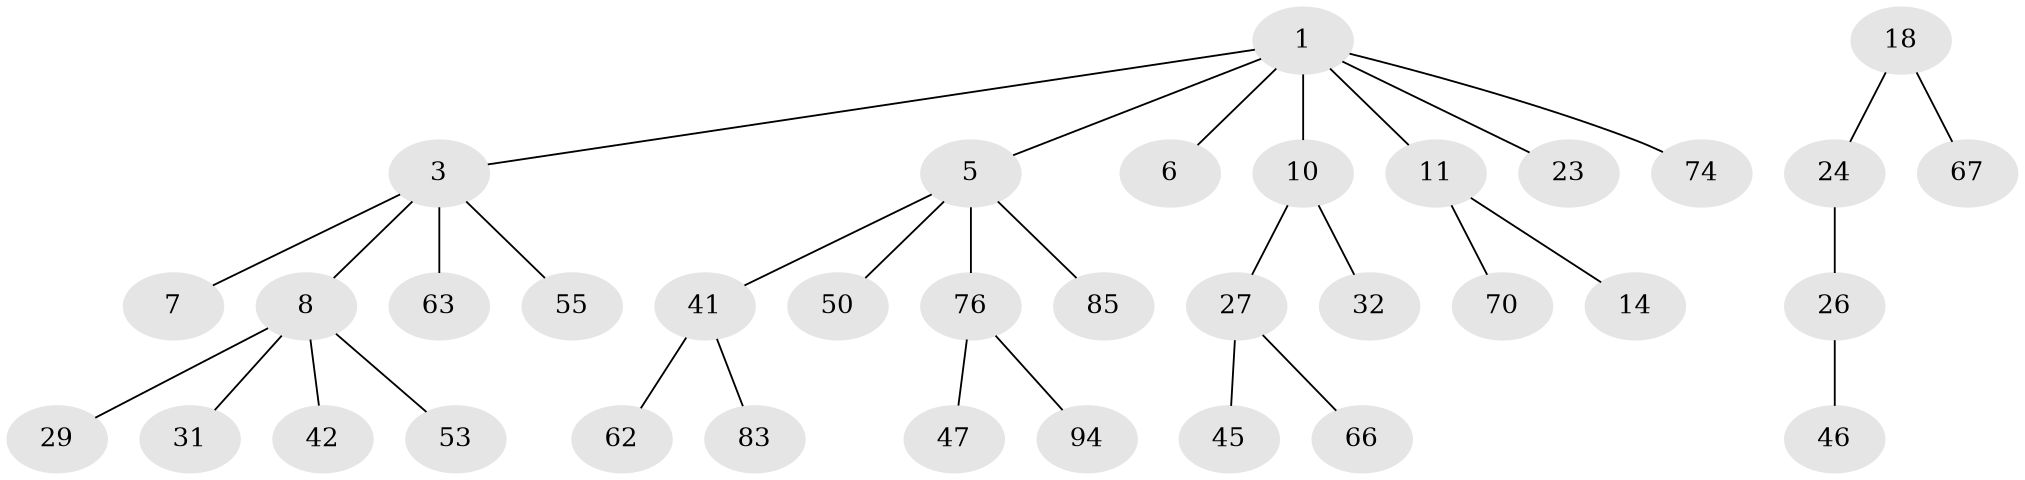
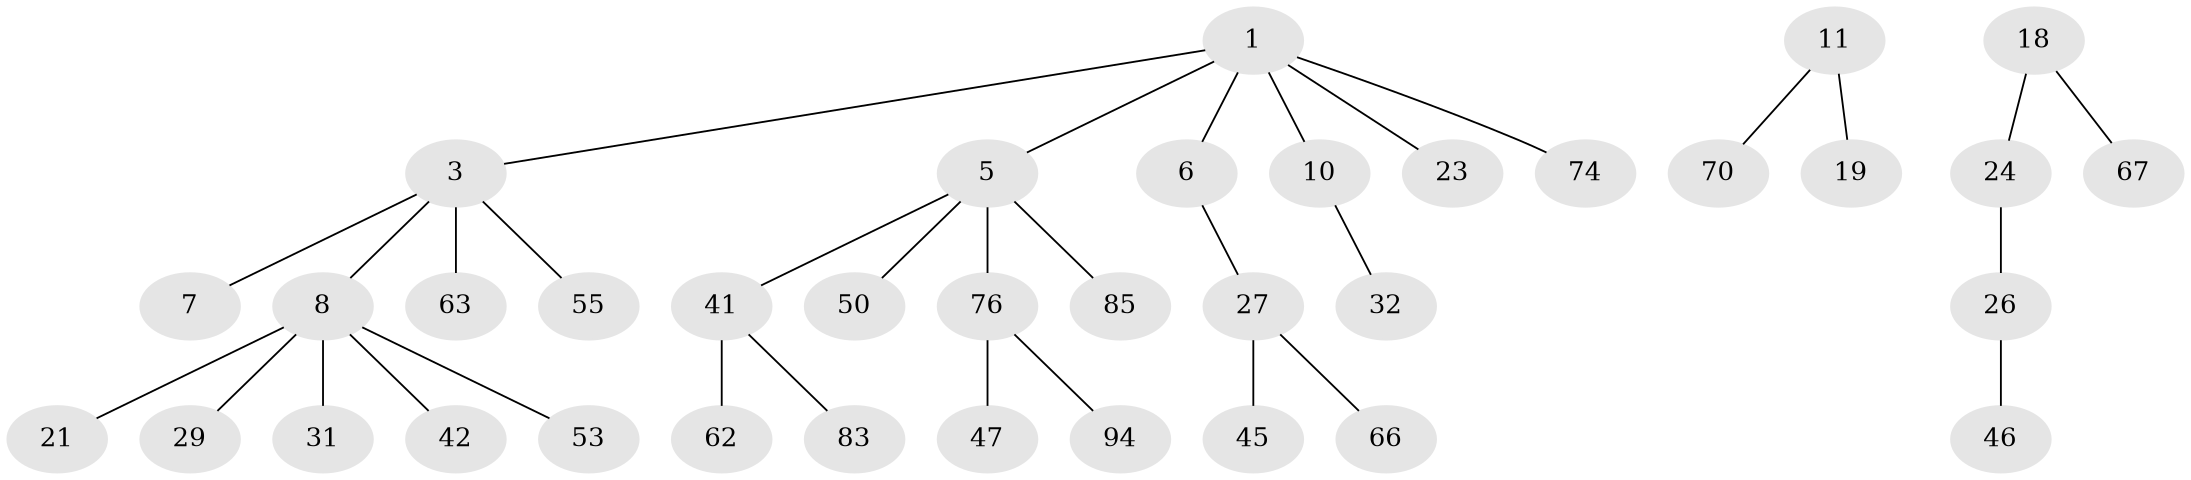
(1369, 107) -> none
(1270, 240) -> (1220, 240)
(1635, 306) -> (1851, 174)
none -> (57, 439)
